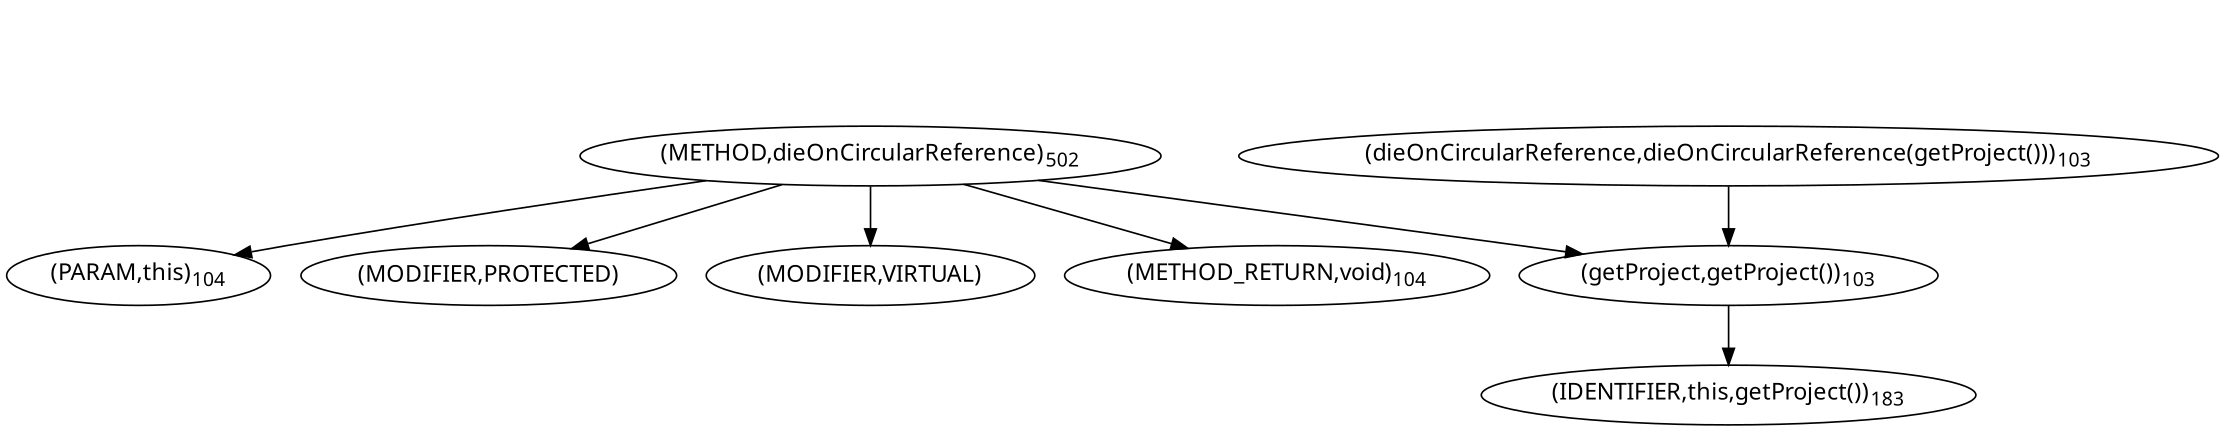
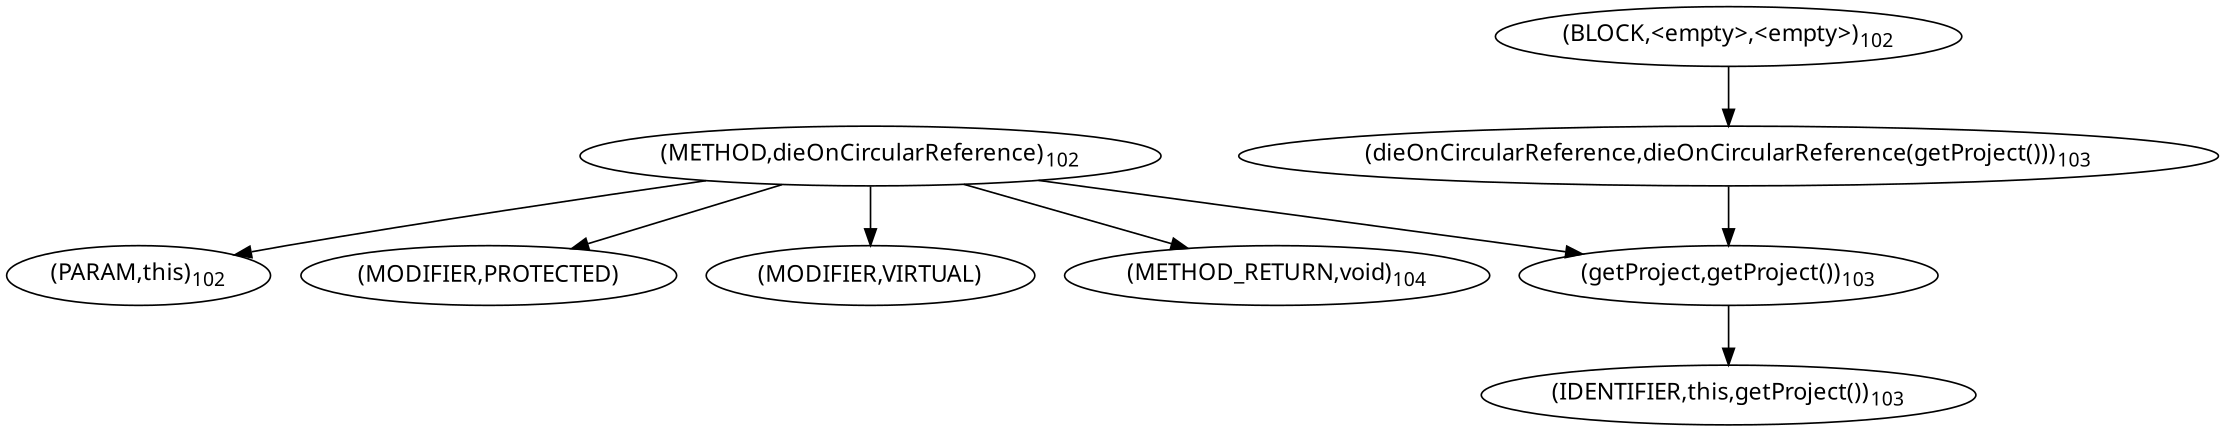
none -> (1729, 37)
(1063, 154) -> (1063, 154)
(209, 273) -> (209, 273)
(1888, 393) -> (1888, 393)
